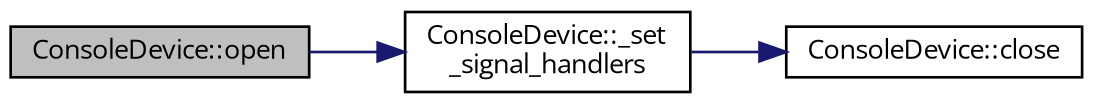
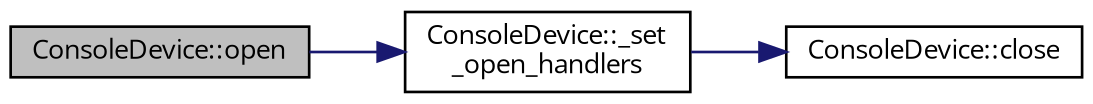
(548, 52) -> (548, 52)
